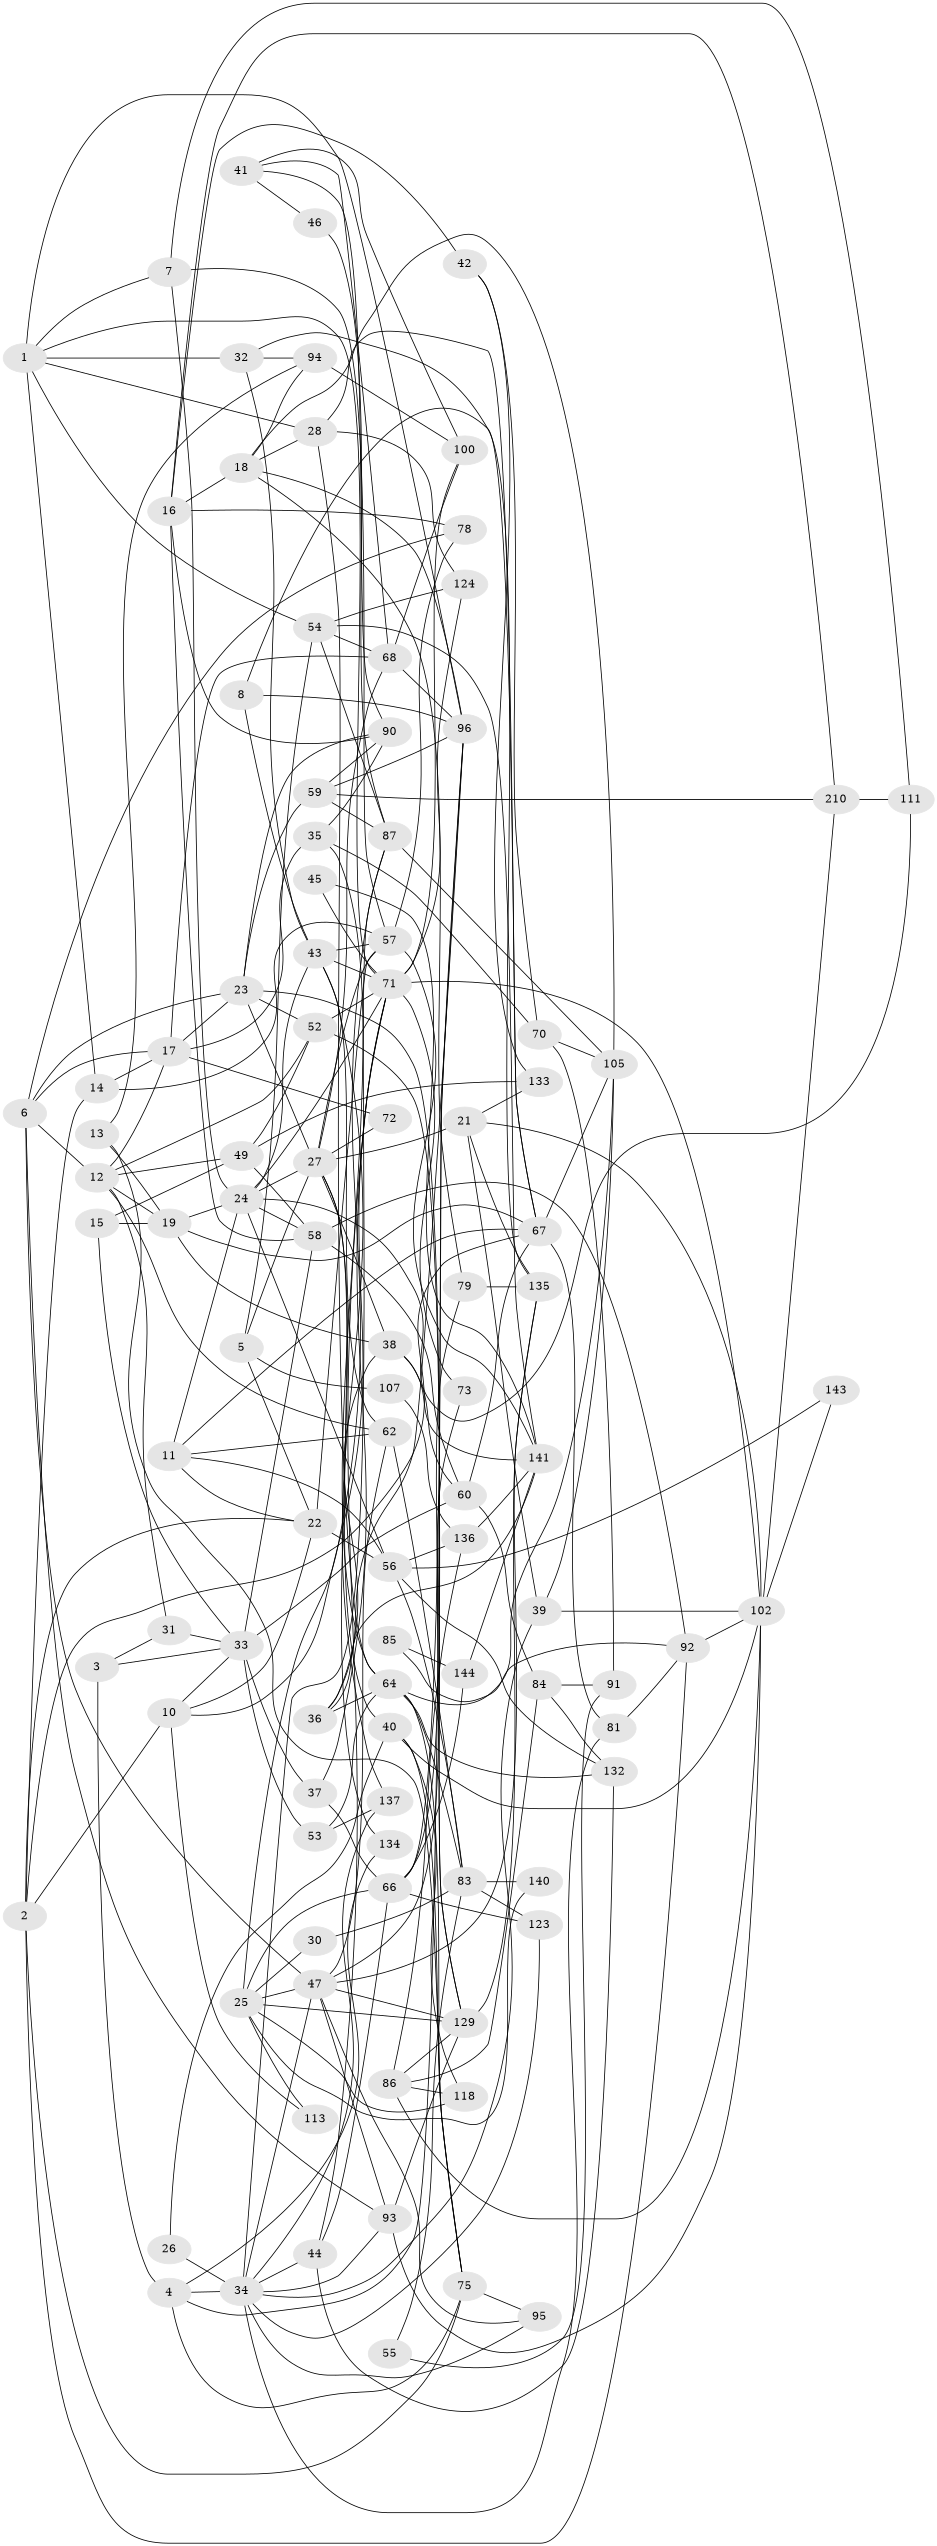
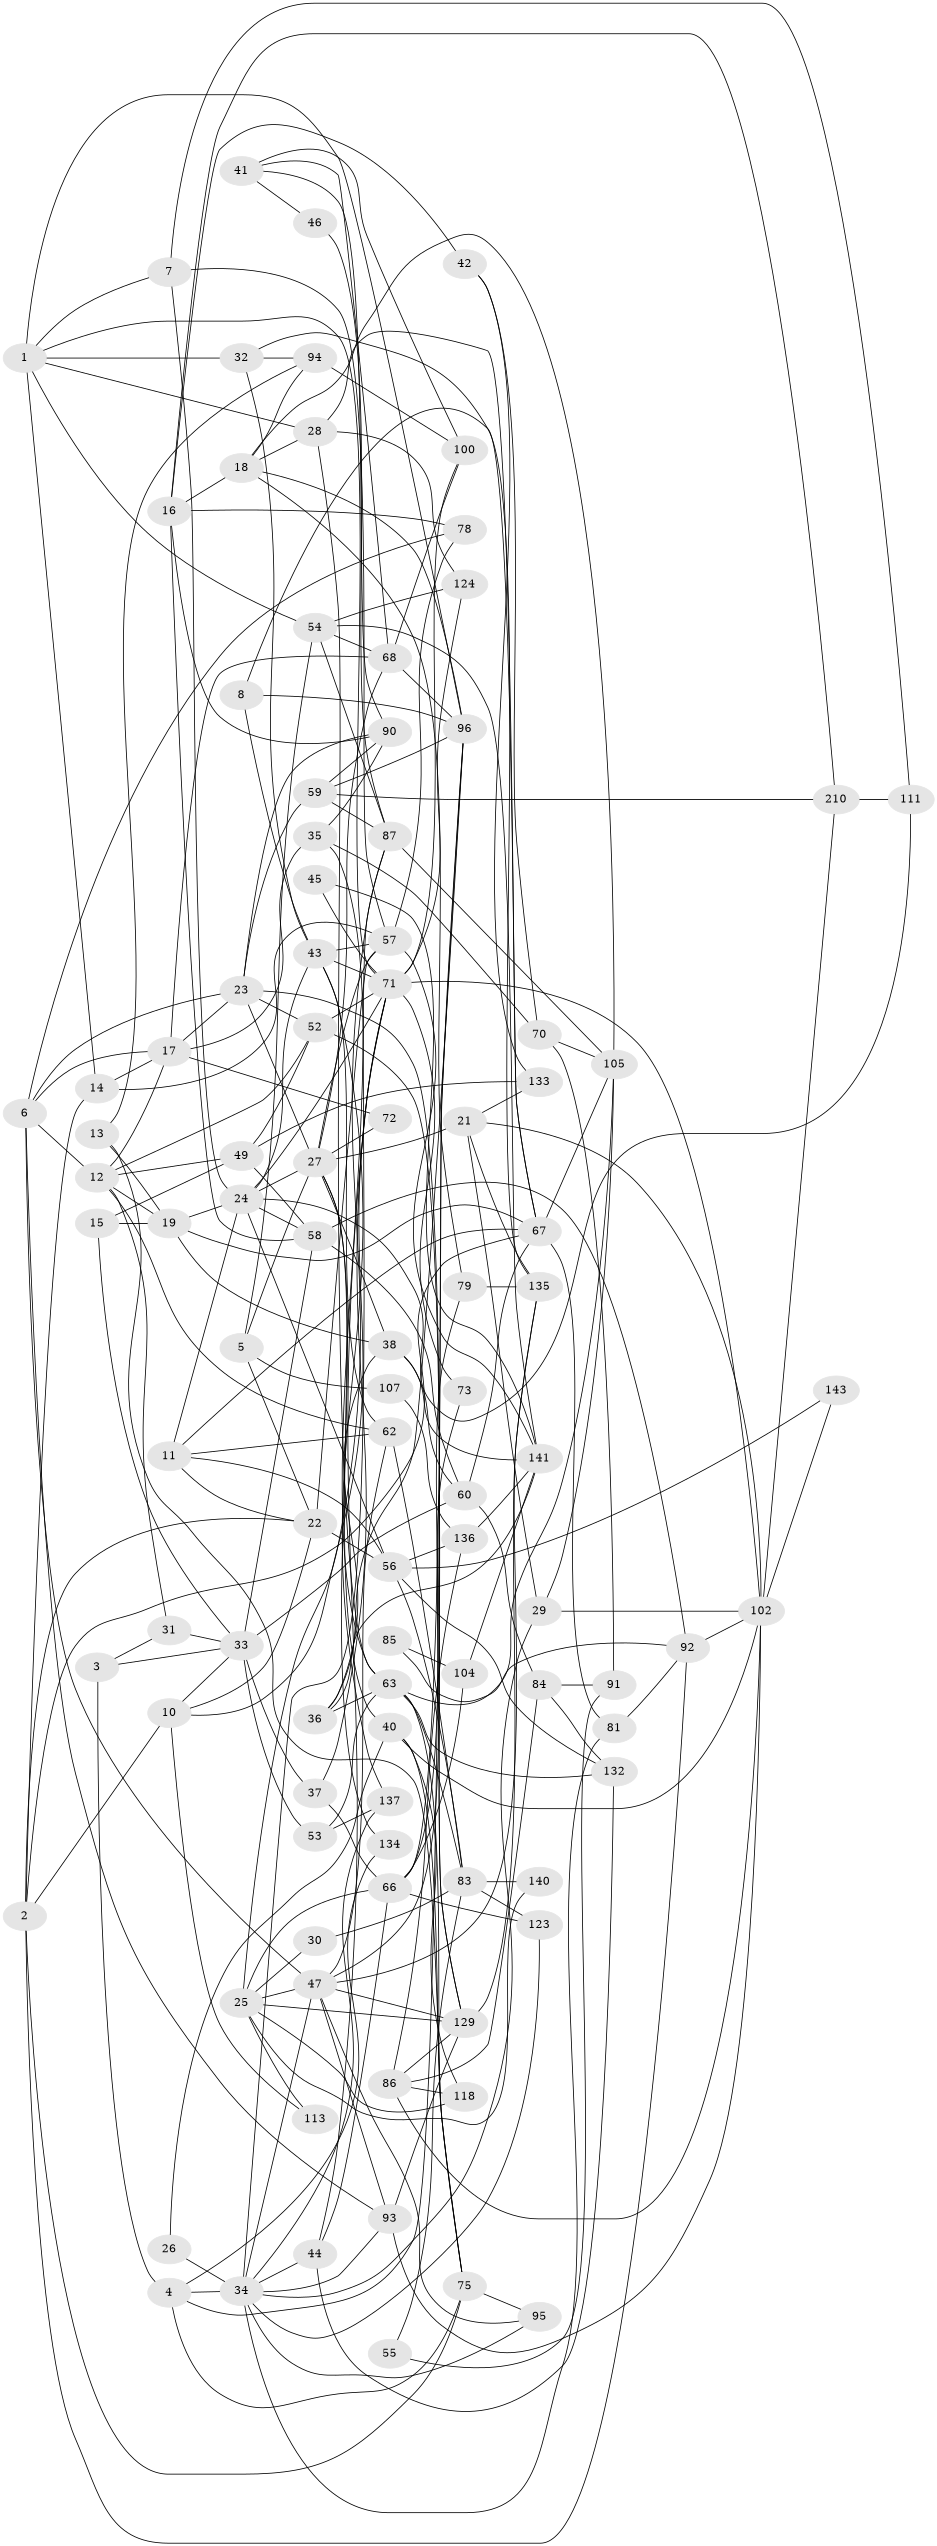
(540, 1611) -> (540, 1611)
(465, 1674) -> (465, 1674)
(390, 1684) -> (390, 1684)
